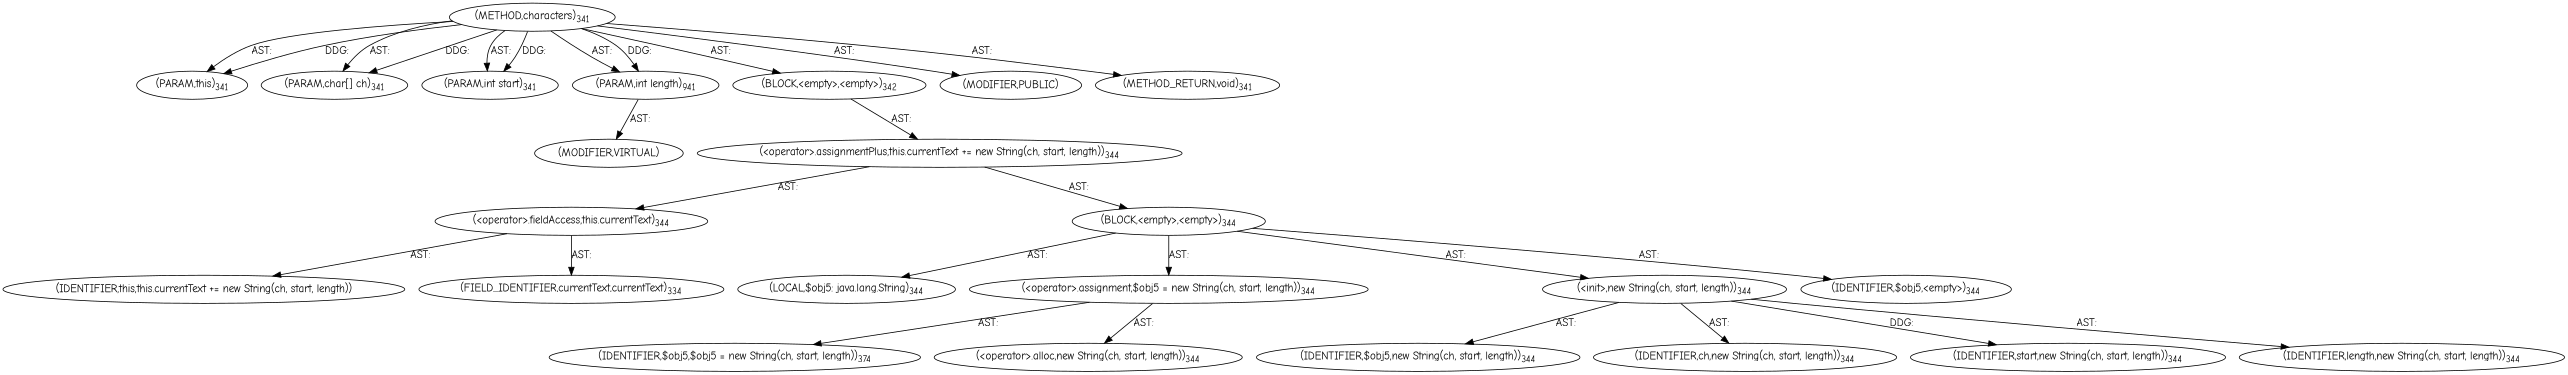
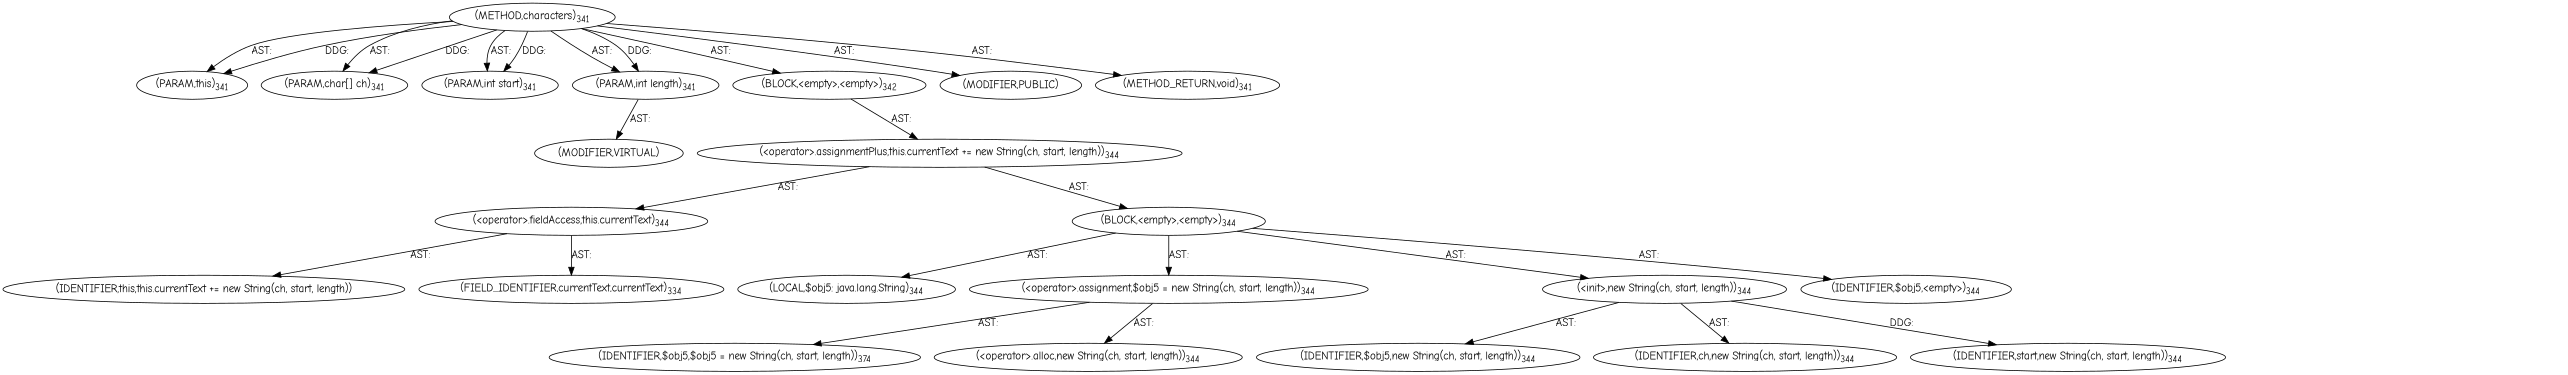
(689, 84) -> (689, 84)
(2402, 357) -> none
